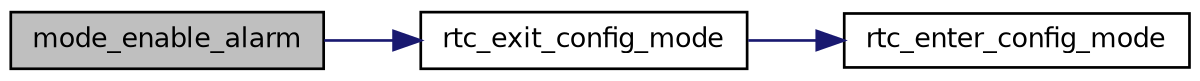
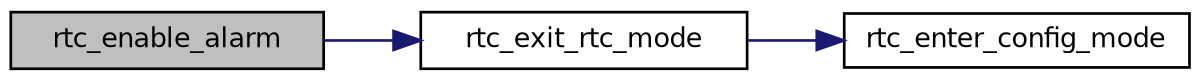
(167, 40) -> (167, 40)
(584, 40) -> (584, 40)
